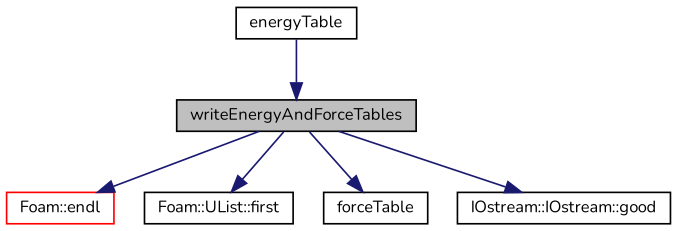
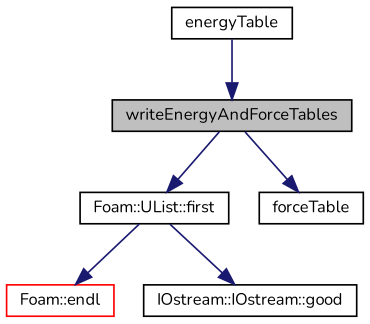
(186, 159) -> (114, 248)
(422, 159) -> (196, 249)
